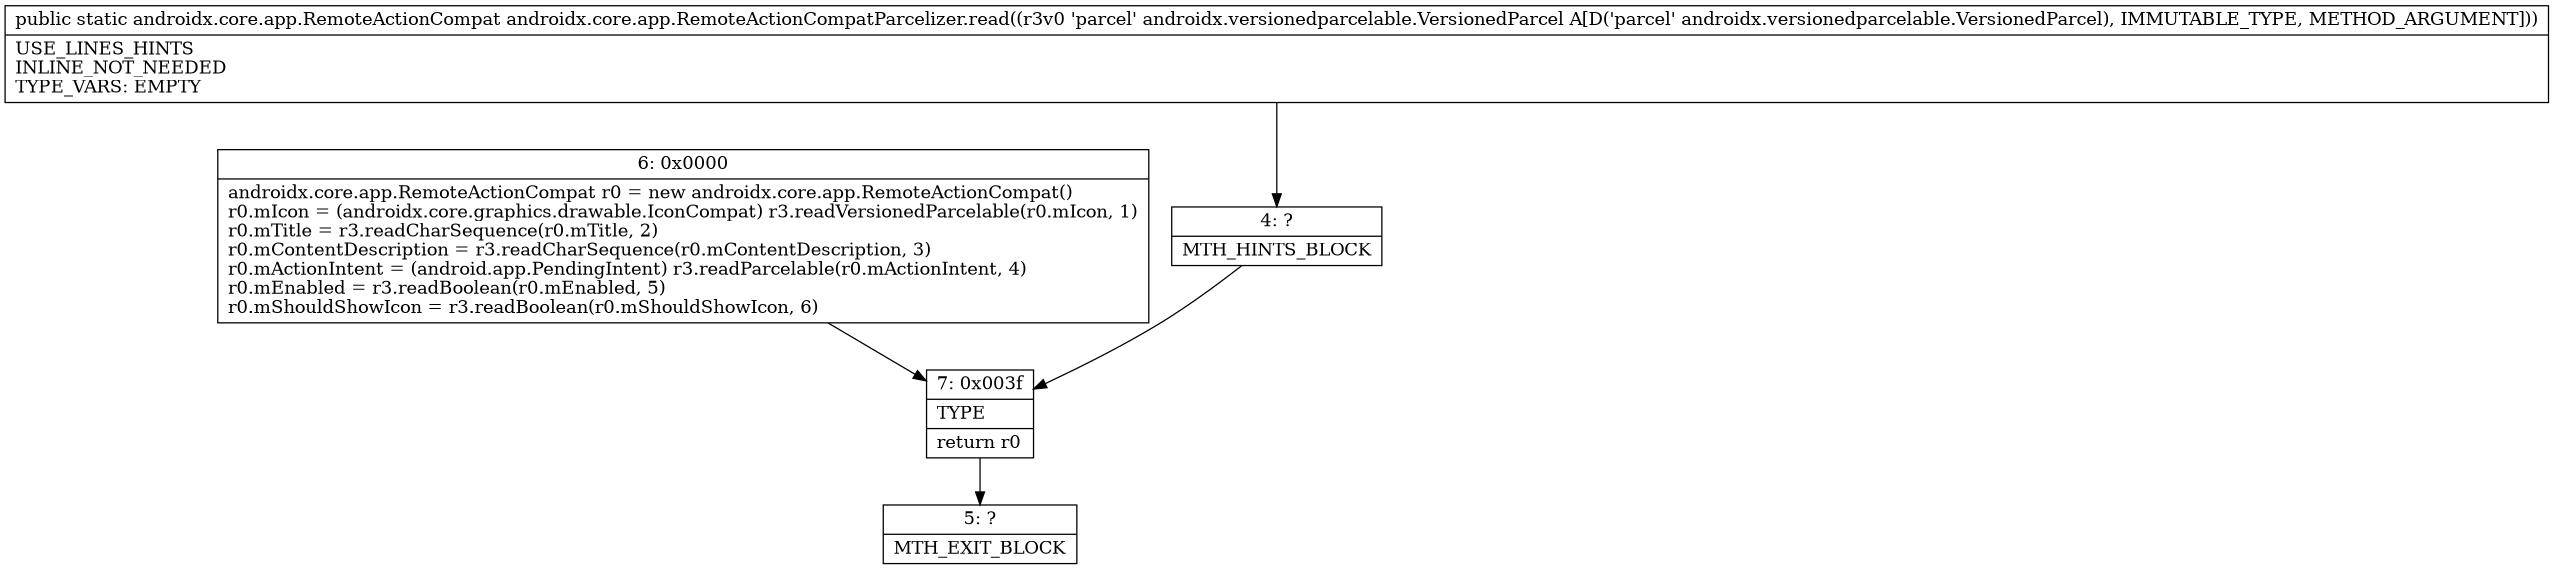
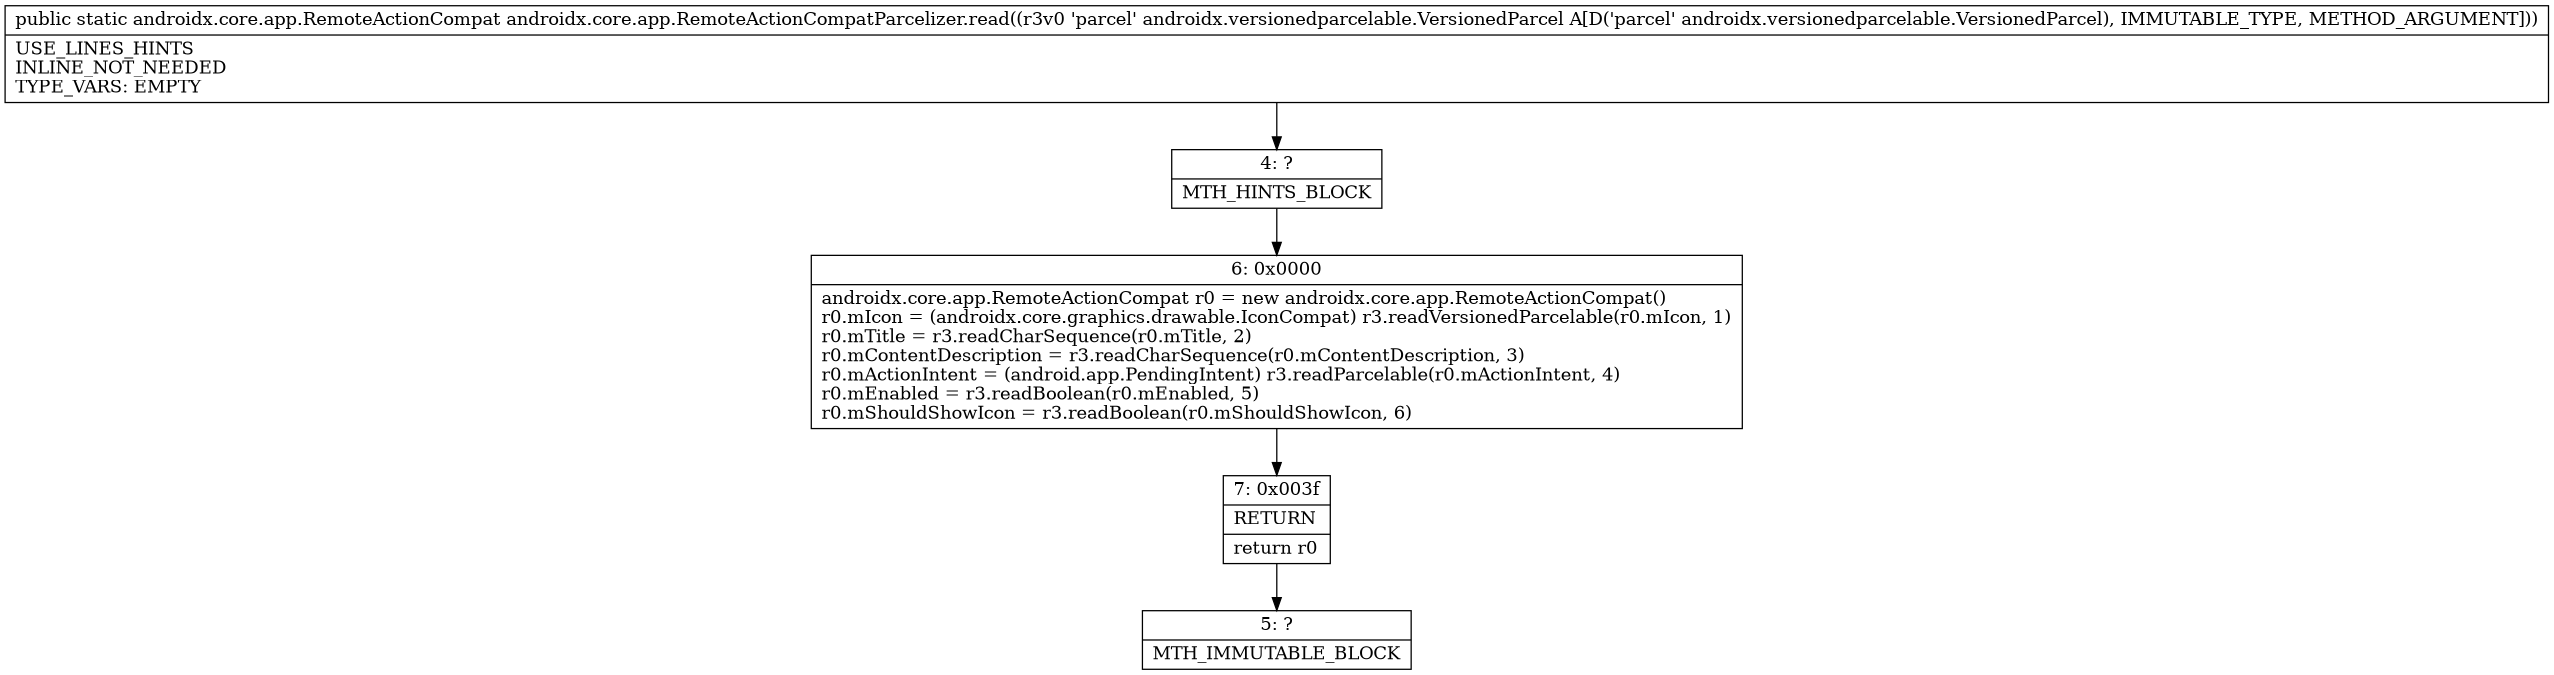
(1147, 331) -> (1277, 225)
(962, 413) -> (1275, 519)
(980, 548) -> (1277, 654)
